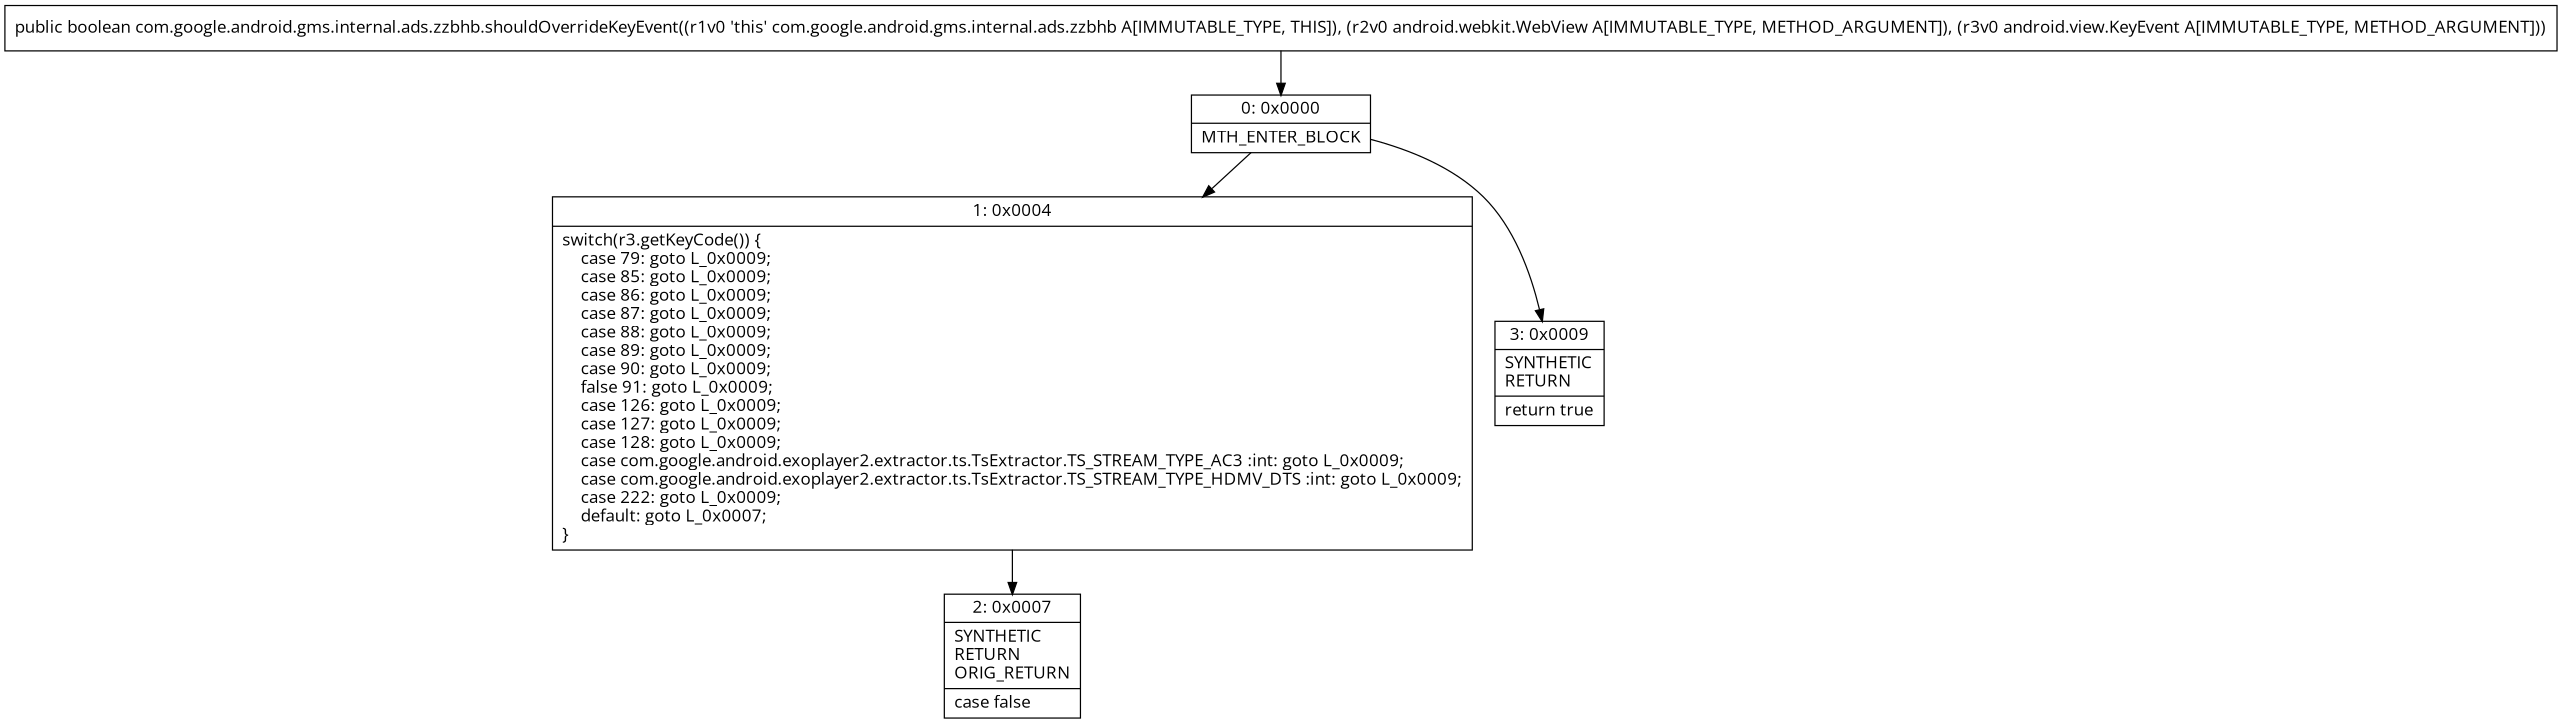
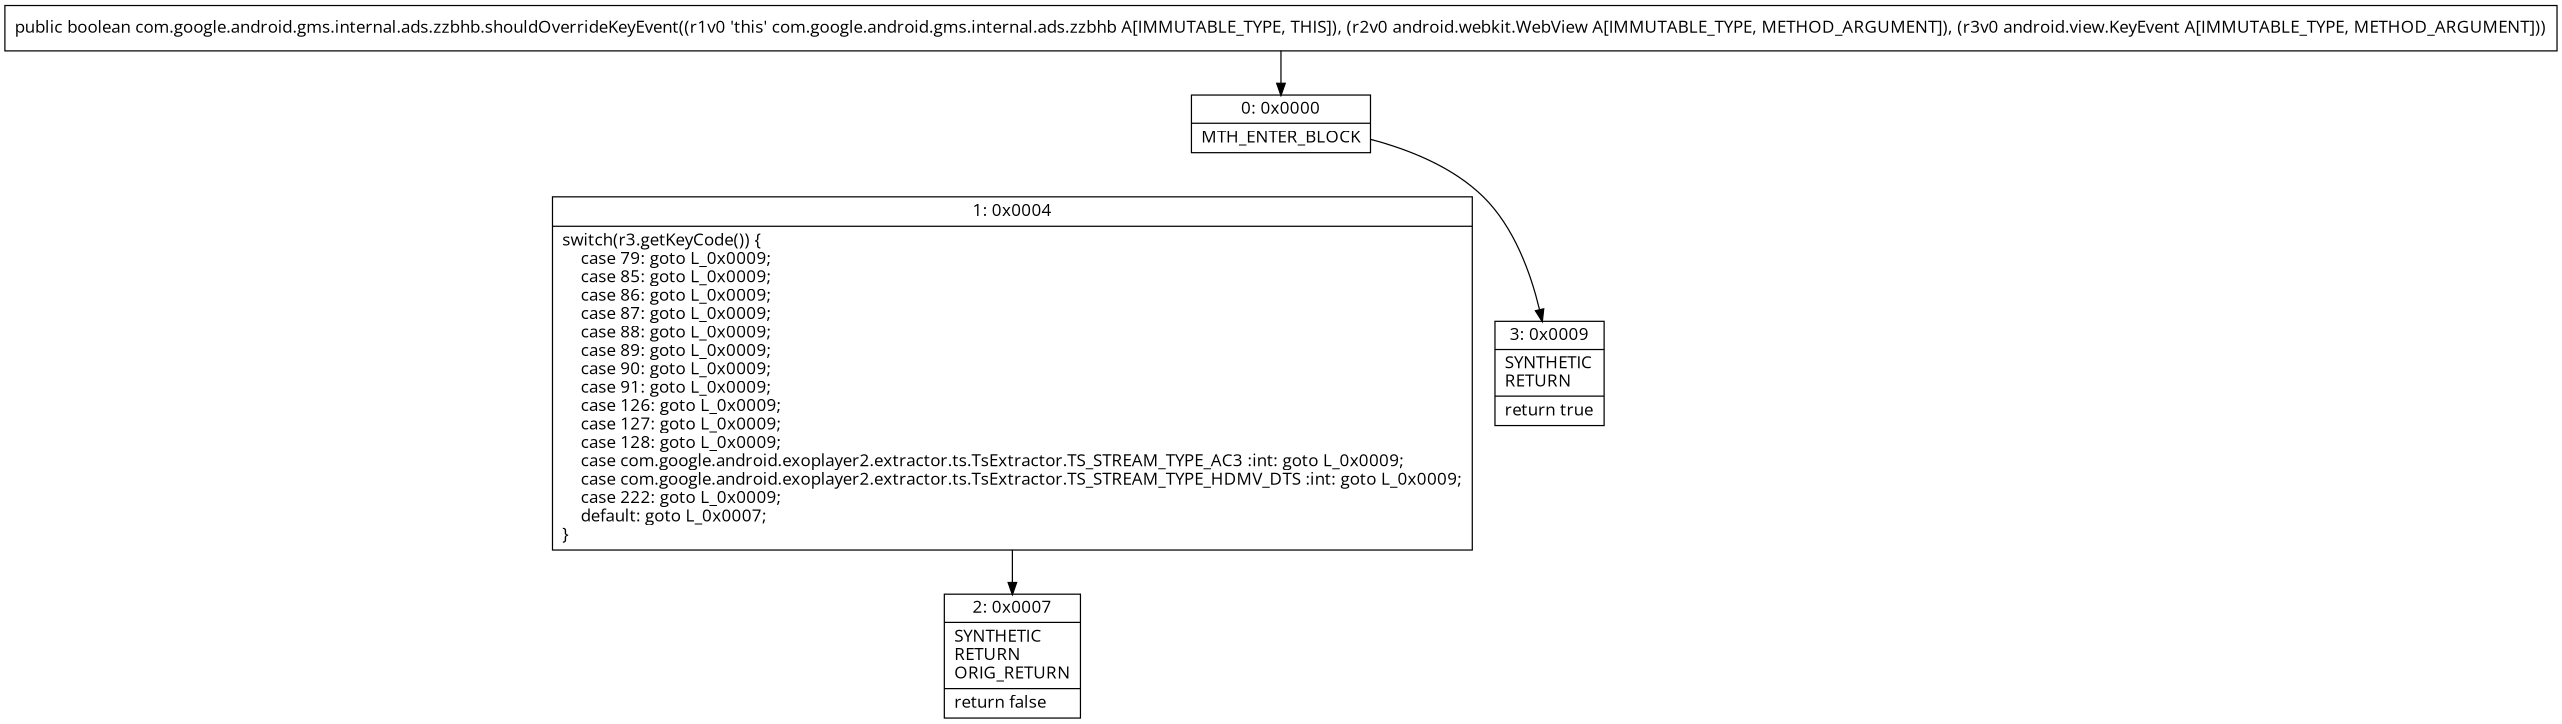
(1232, 171) -> none
(668, 388) -> (667, 388)
(993, 703) -> (1001, 703)
